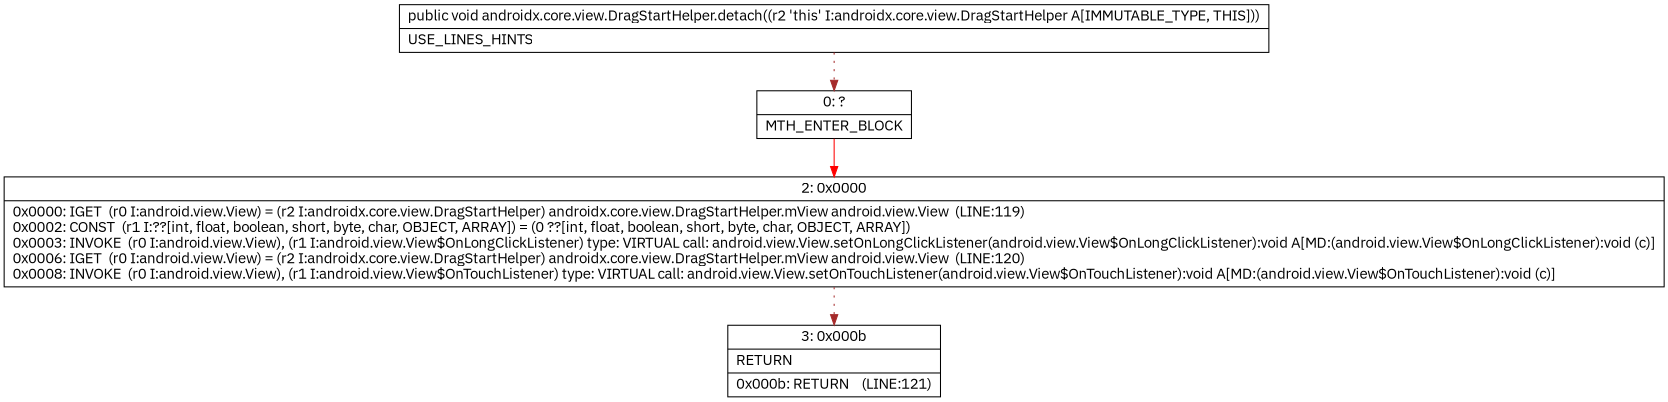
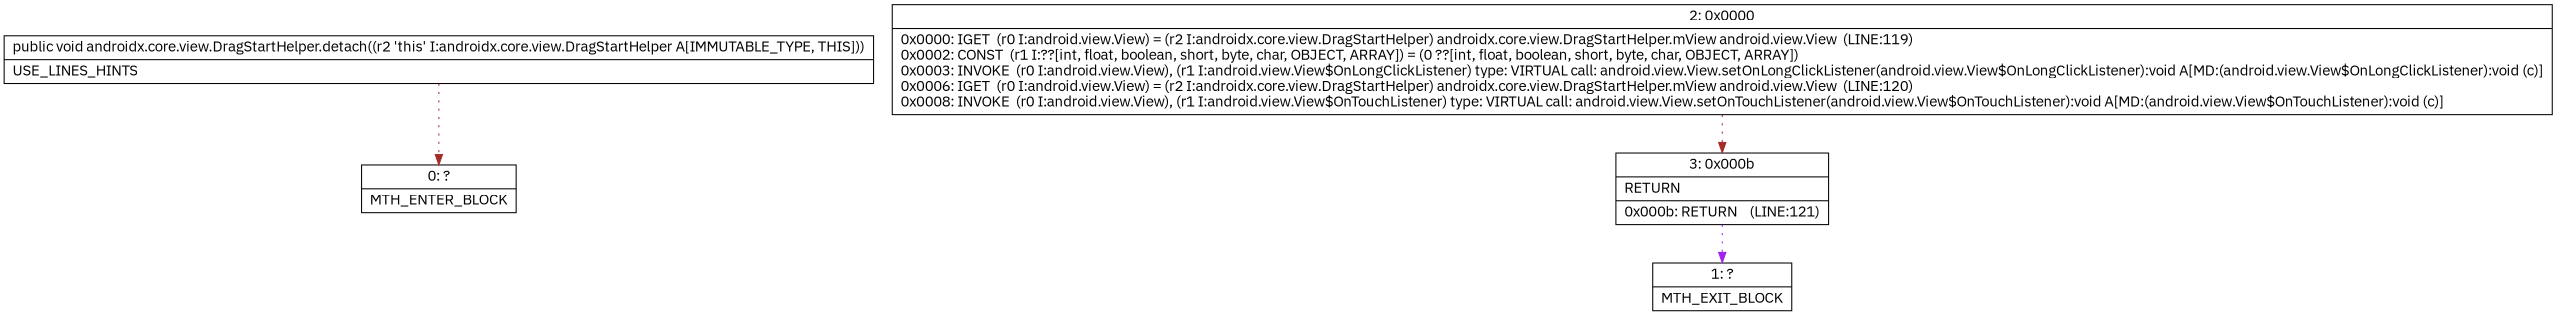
(834, 153) -> none
none -> (1722, 287)
